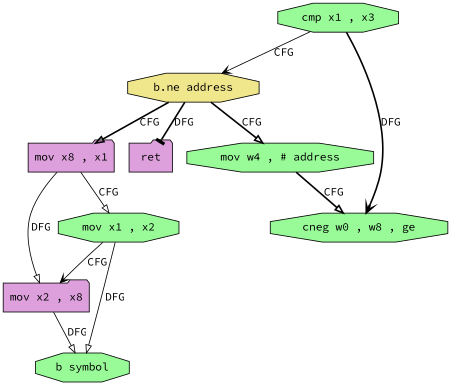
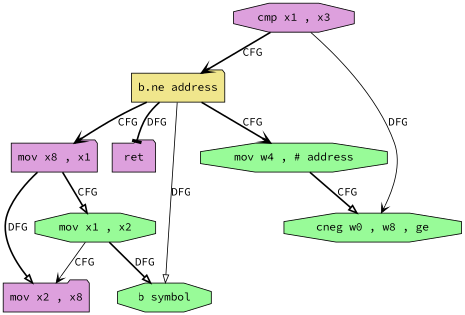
(338, 18) -> (294, 18)
(270, 51) -> (240, 51)
(193, 88) -> (178, 88)
(379, 117) -> (378, 109)
(233, 120) -> (232, 121)
(136, 121) -> (113, 119)
(93, 189) -> (73, 189)
(29, 220) -> (6, 222)
(102, 294) -> (127, 260)
(62, 329) -> (172, 189)
